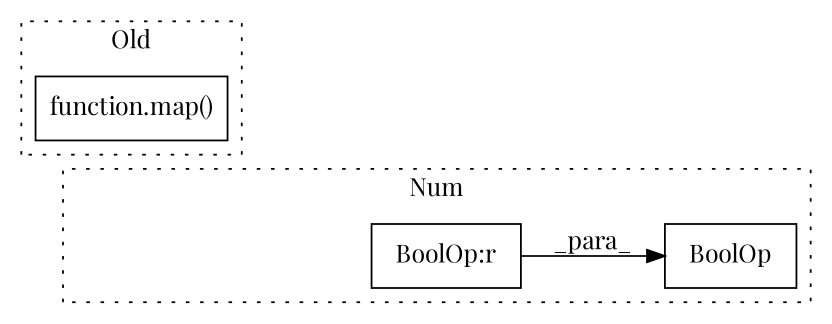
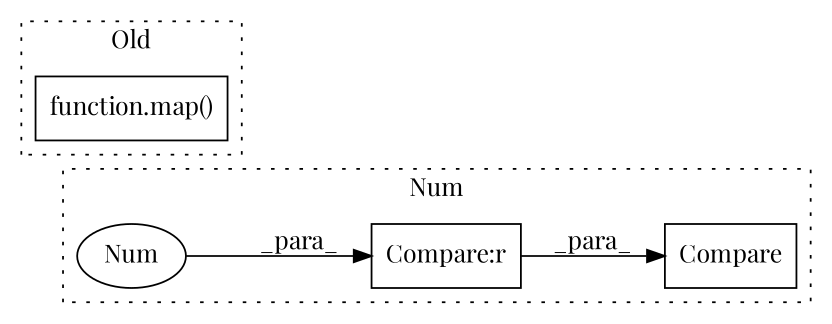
none -> (132, 256)
(446, 256) -> (446, 256)
(731, 256) -> (731, 256)
